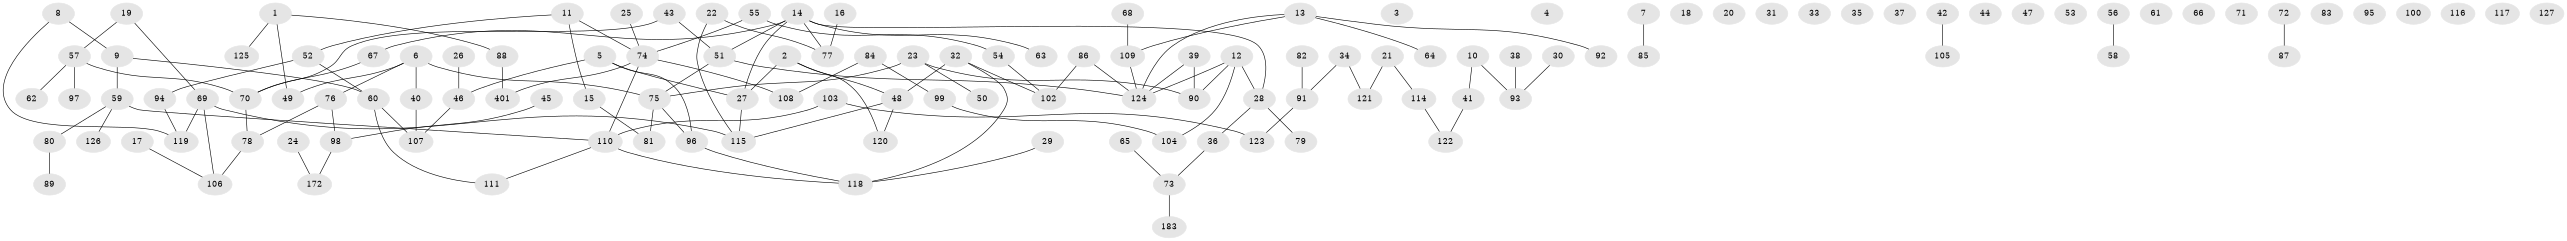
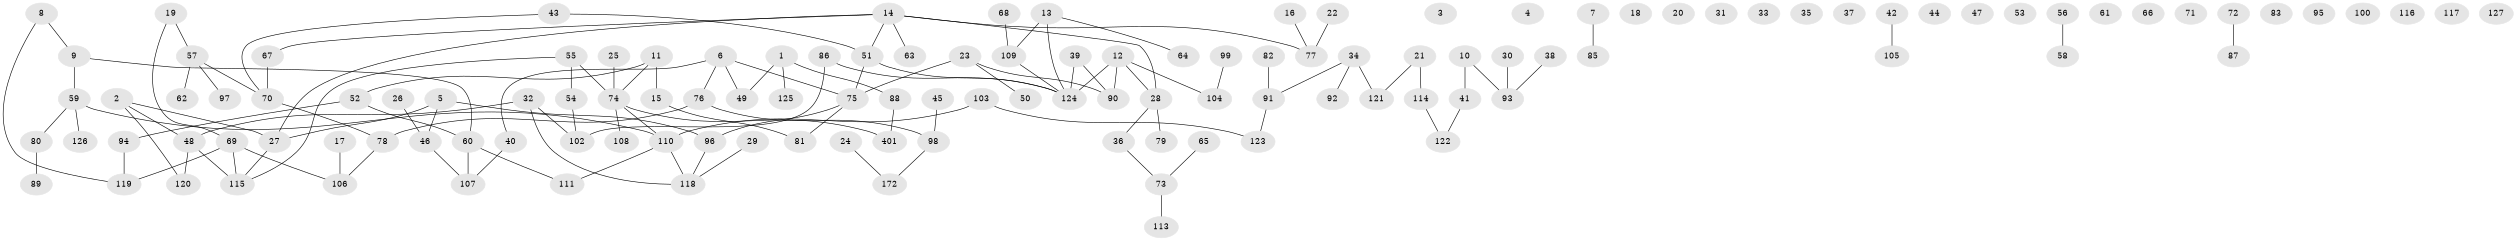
(1453, 29) -> (1343, 78)
(870, 56) -> none
(703, 80) -> (397, 70)
(1169, 227) -> (1161, 227)
